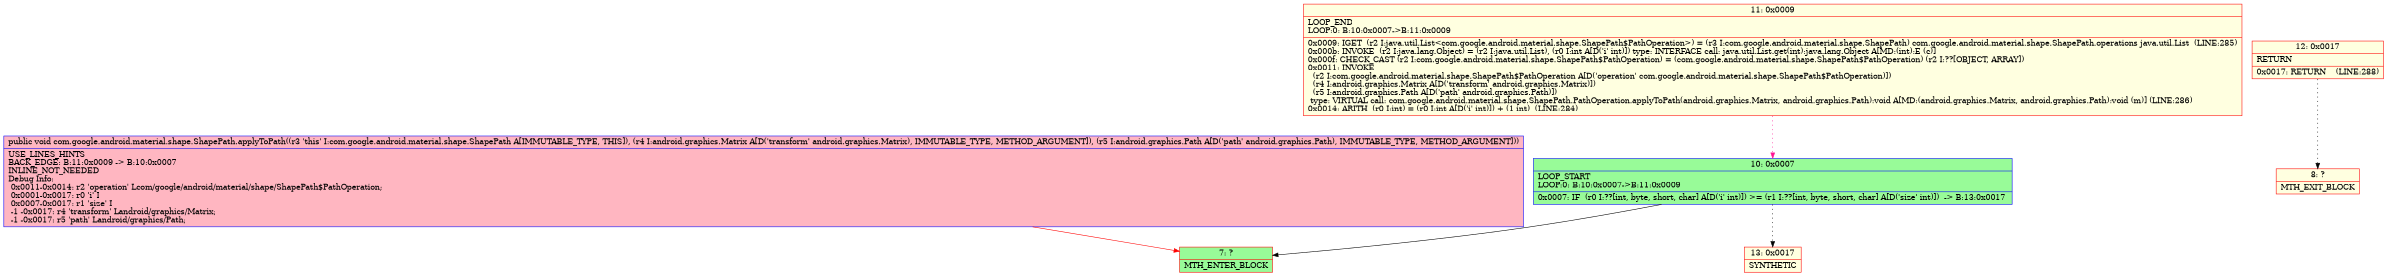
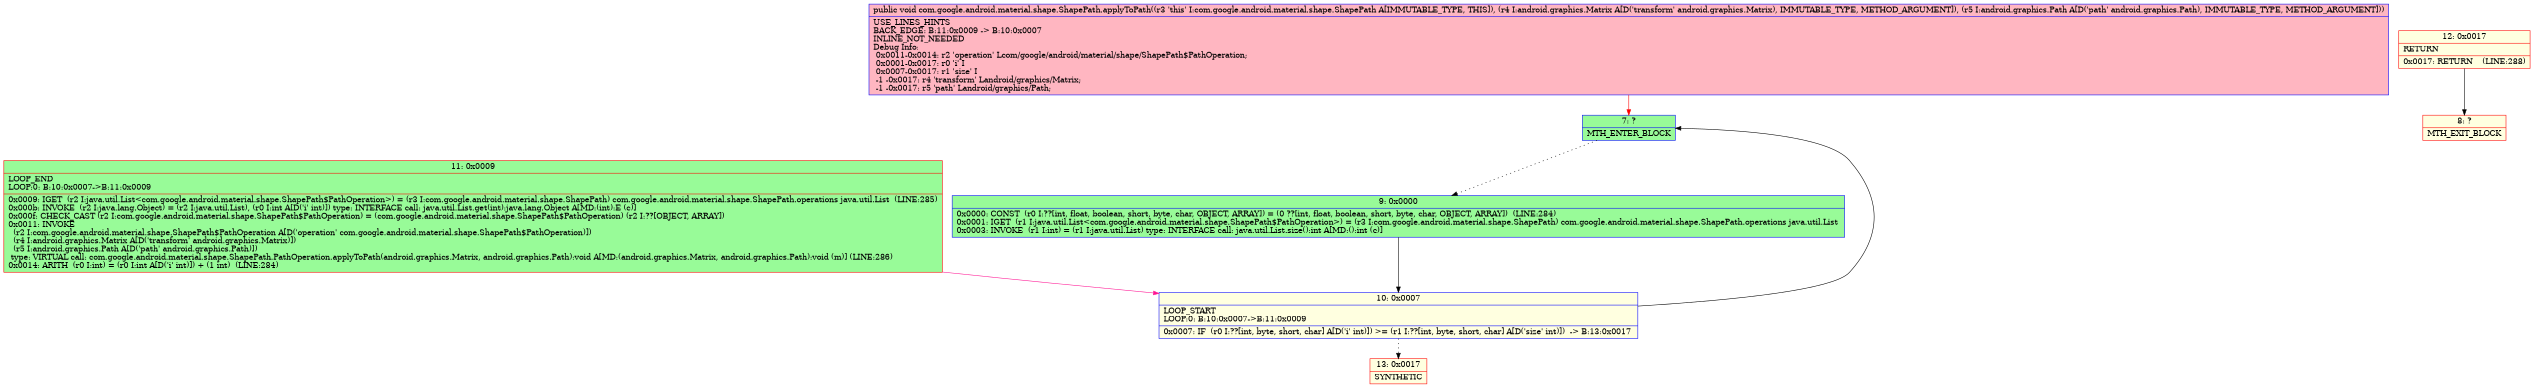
(1773, 60) -> (473, 216)
(2318, 121) -> (2464, 89)
(1773, 134) -> (1048, 283)
(1773, 181) -> (1398, 315)
none -> (1398, 216)
(1226, 260) -> (1629, 128)
